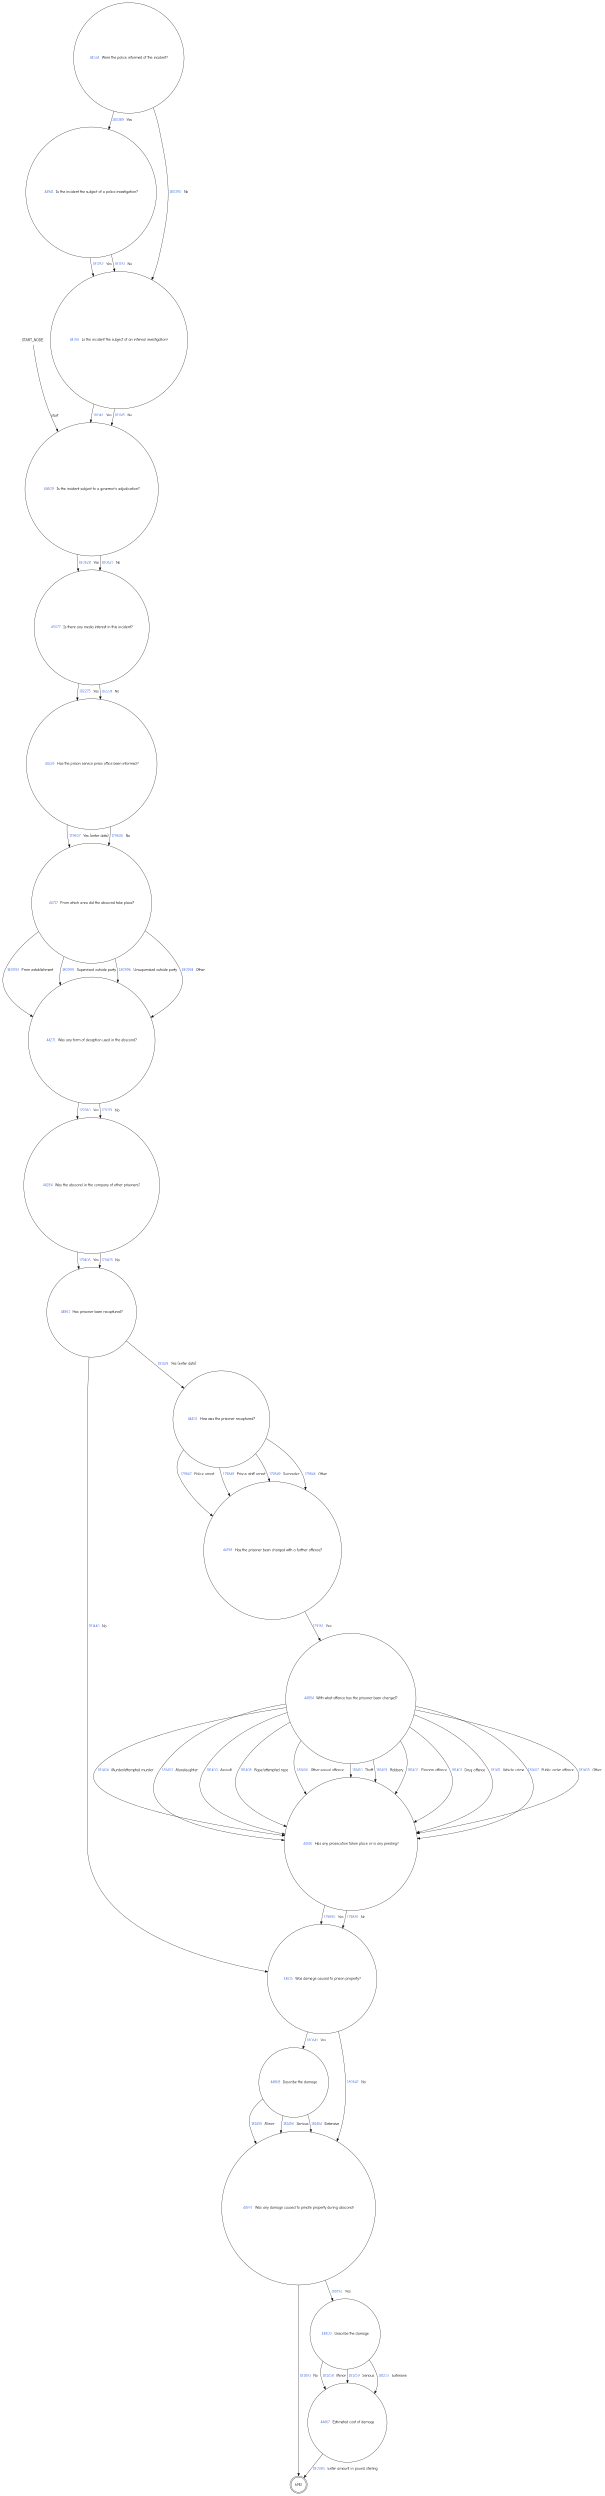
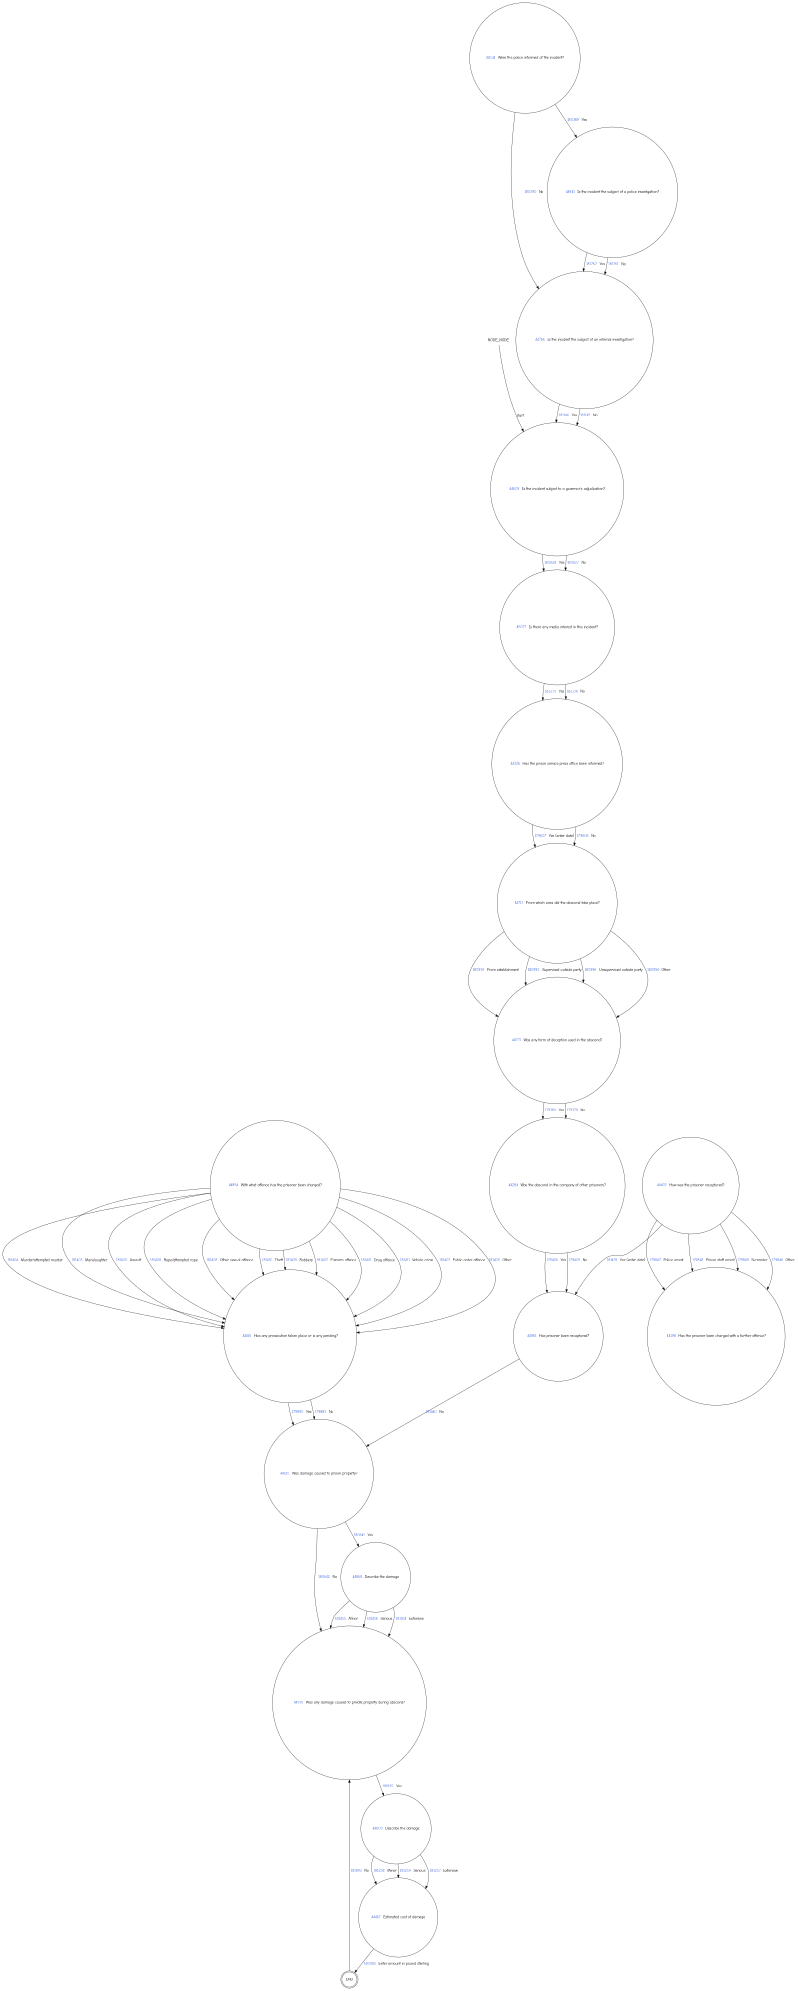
(33, 340) -> (498, 340)
(154, 1364) -> (617, 1256)
(312, 1625) -> none
(299, 2379) -> (349, 1877)
